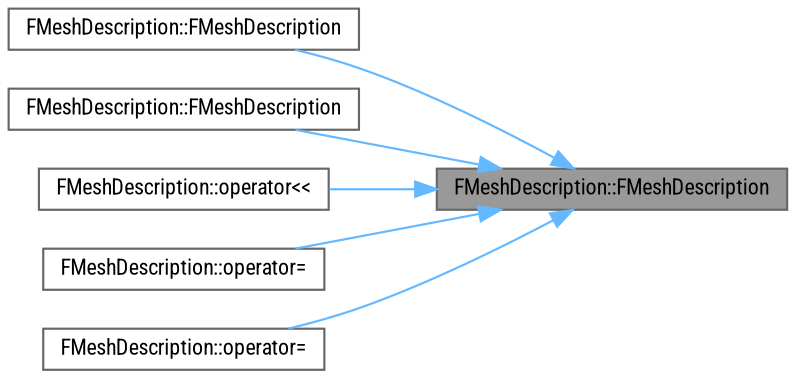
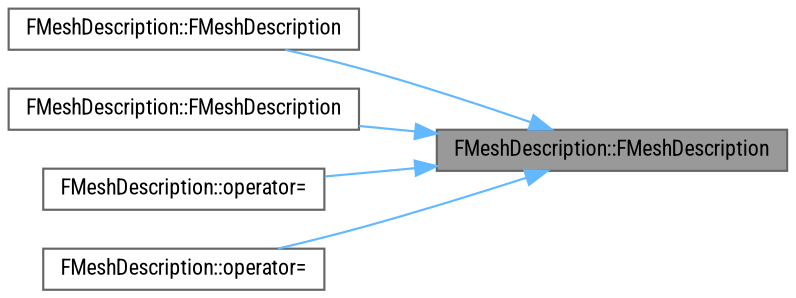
(184, 189) -> none
